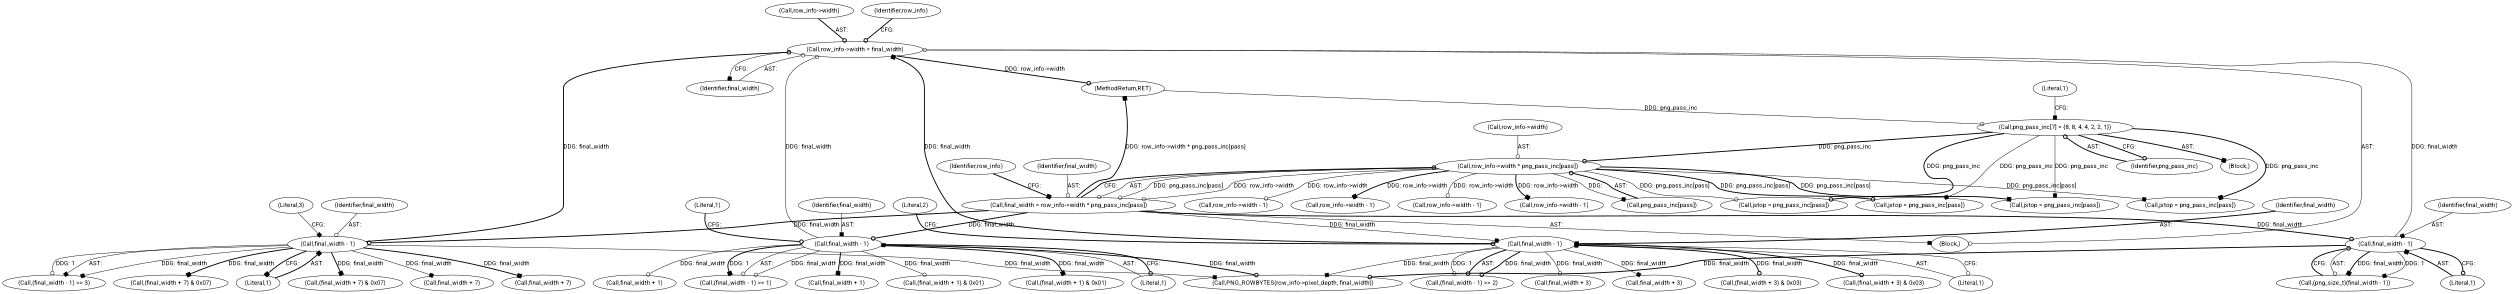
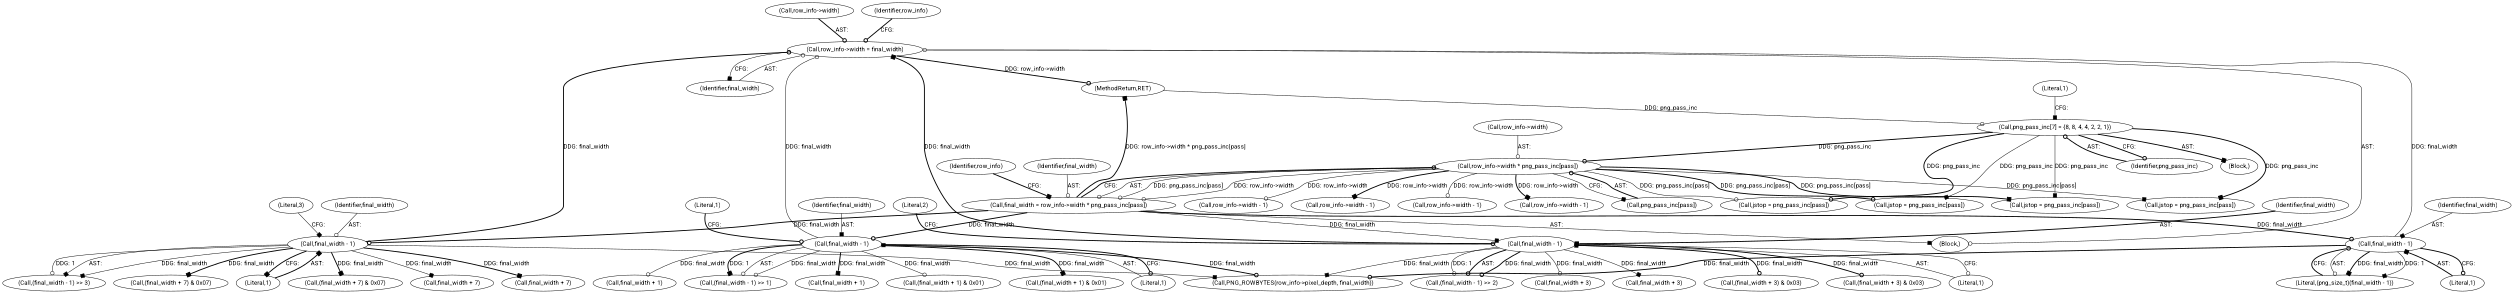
(1597, 186) -> (1597, 186)
(2345, 283) -> (2345, 283)
